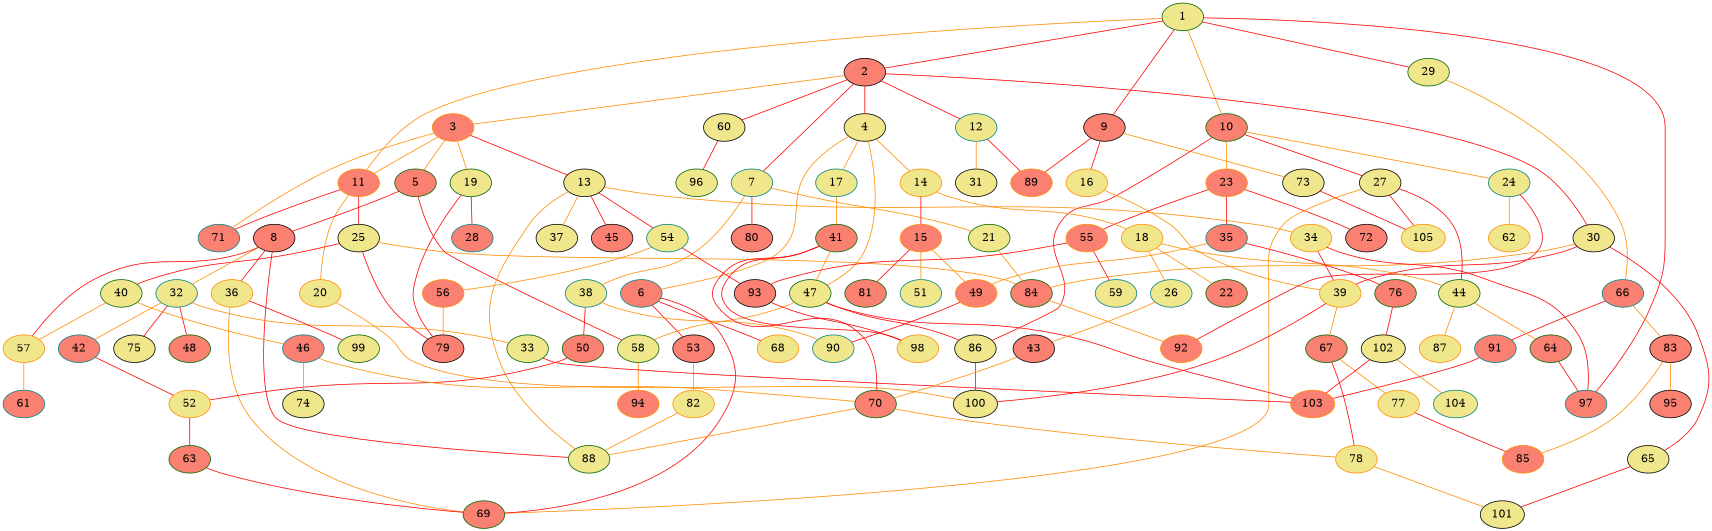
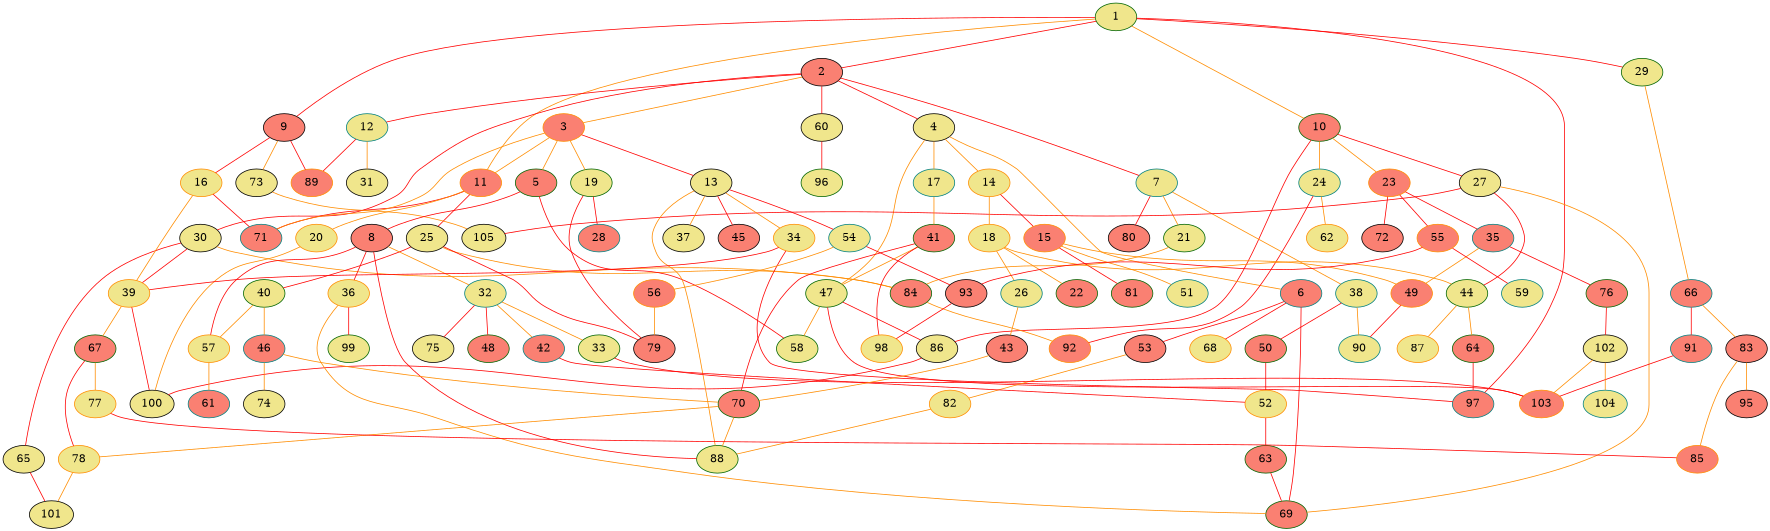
none -> (231, 210)
(1363, 210) -> (335, 208)
(1423, 238) -> (484, 238)
(1348, 376) -> (1573, 376)
(638, 404) -> none
